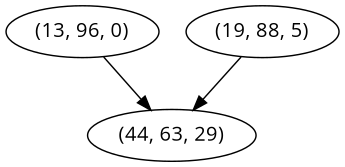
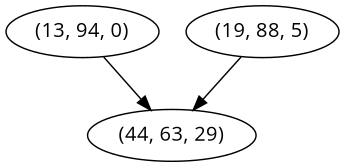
(83, 32) -> (83, 32)
